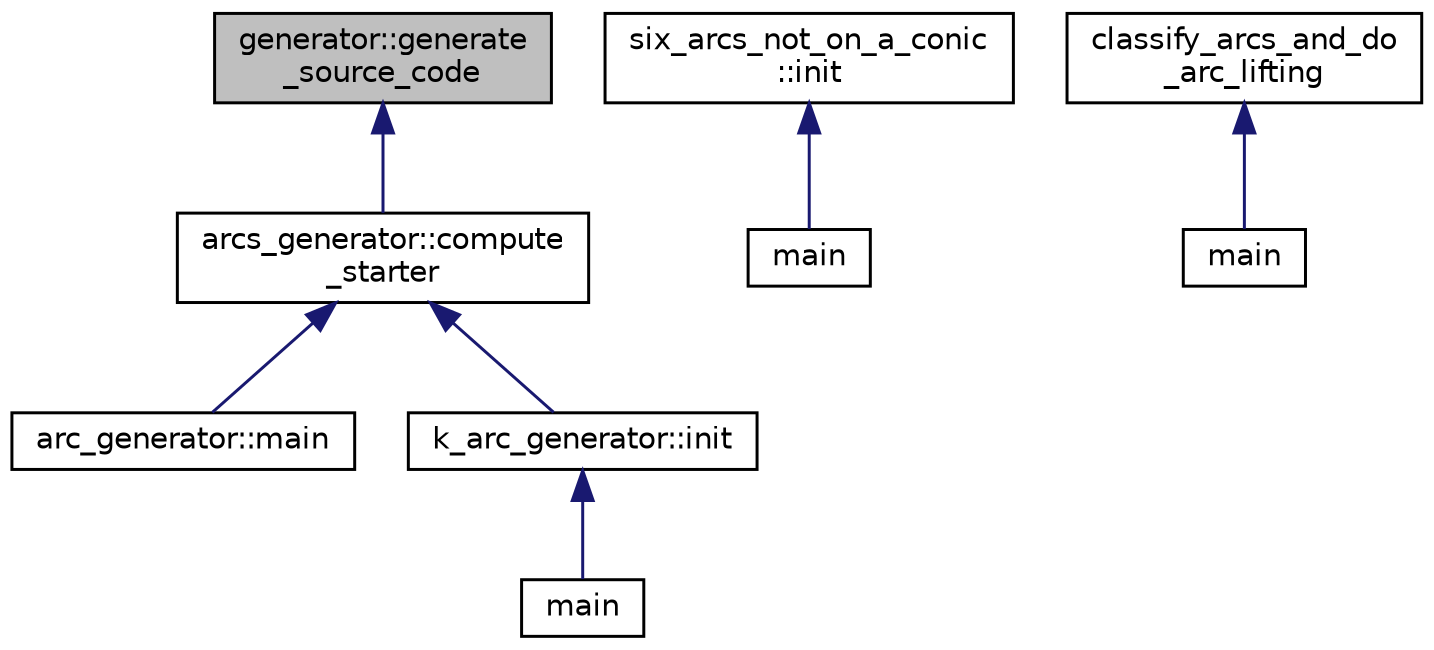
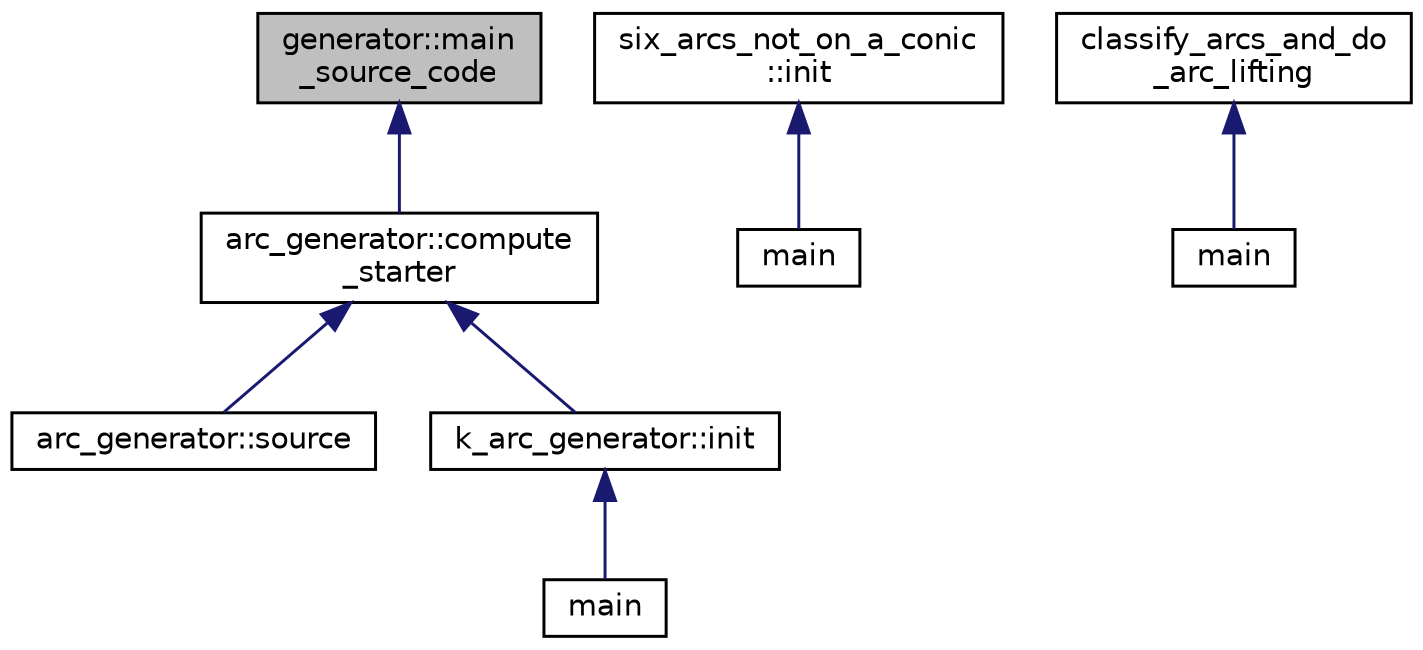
(383, 58) -> (399, 58)
(383, 258) -> (399, 258)
(183, 441) -> (194, 441)
